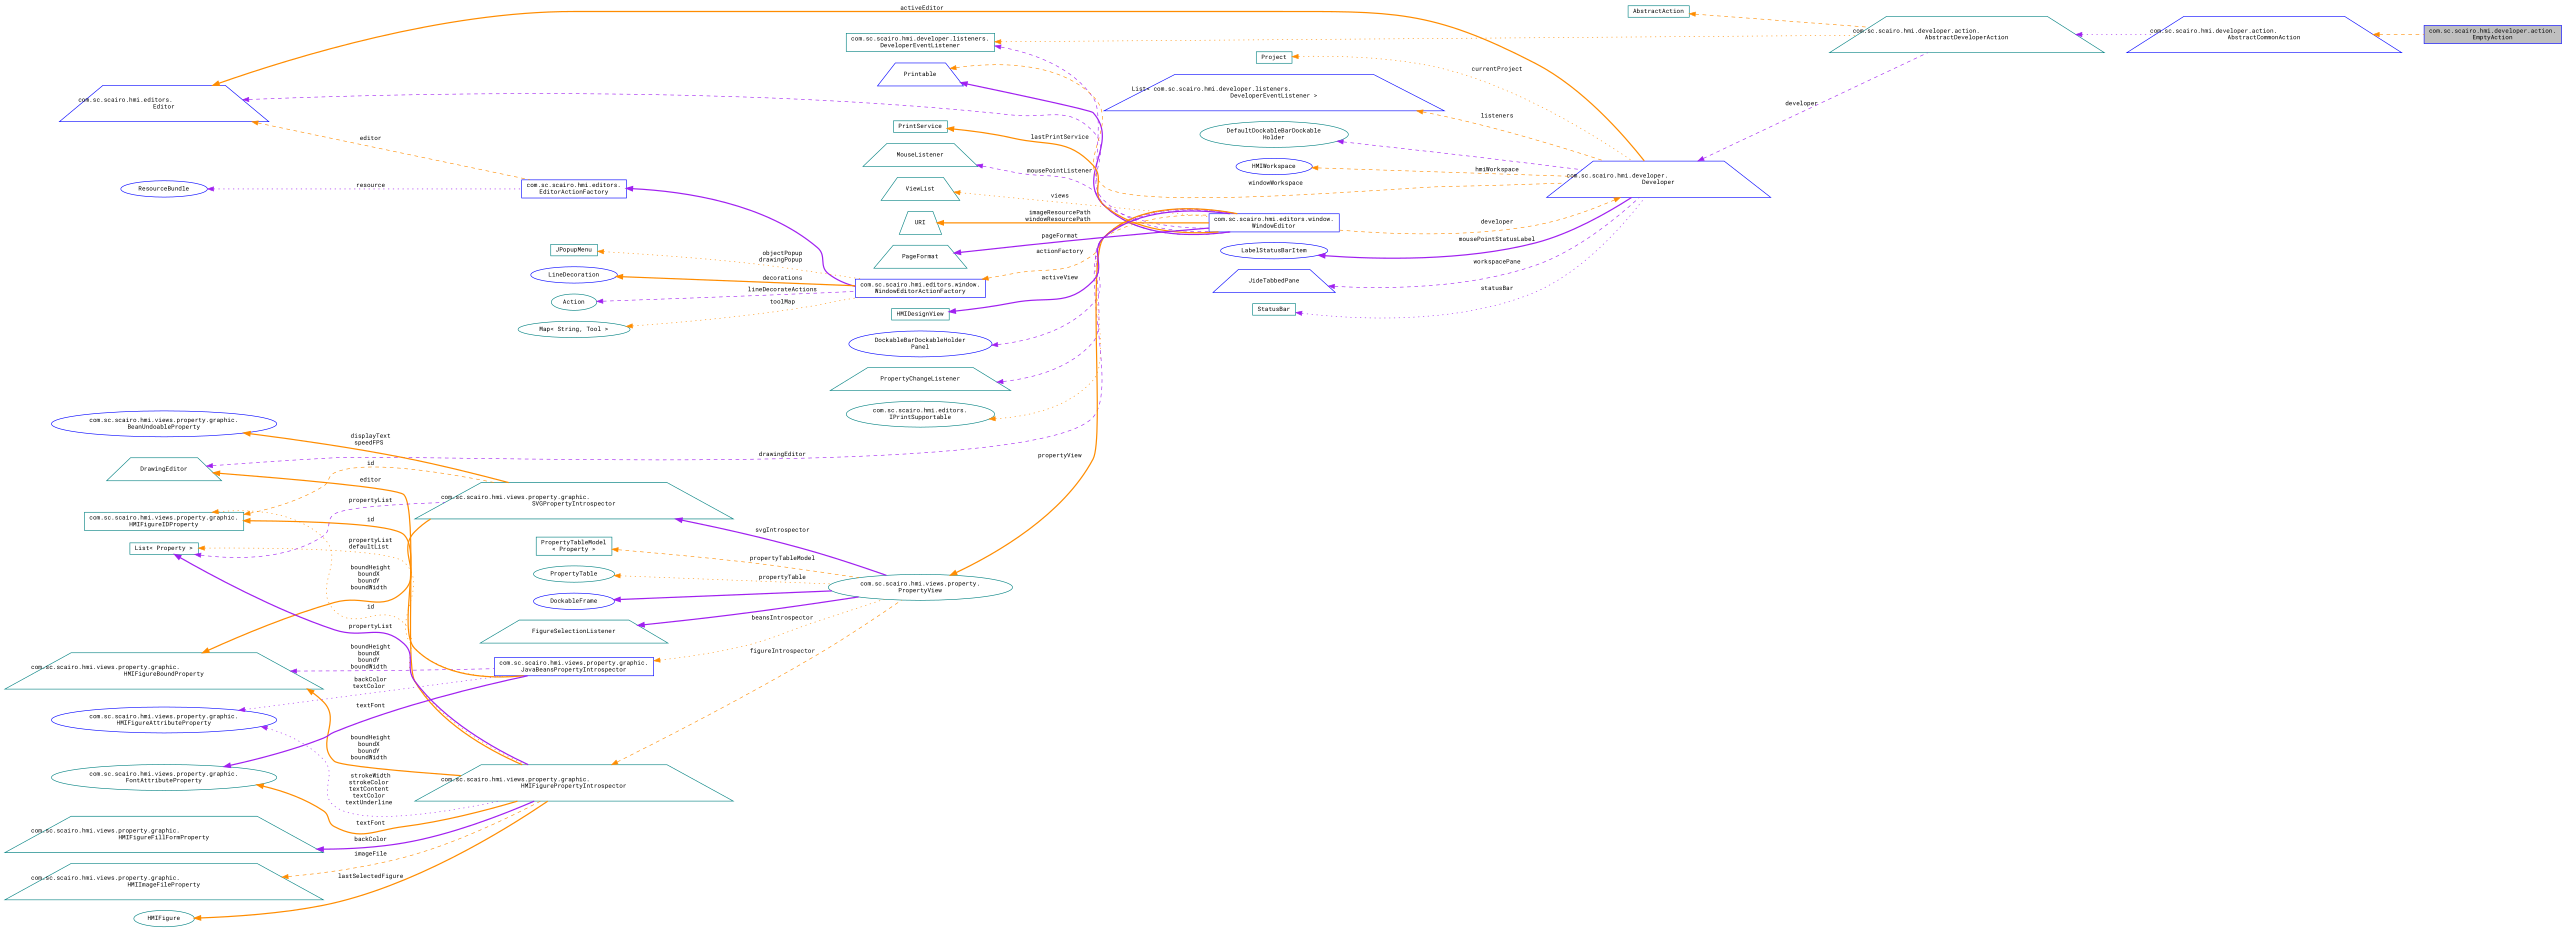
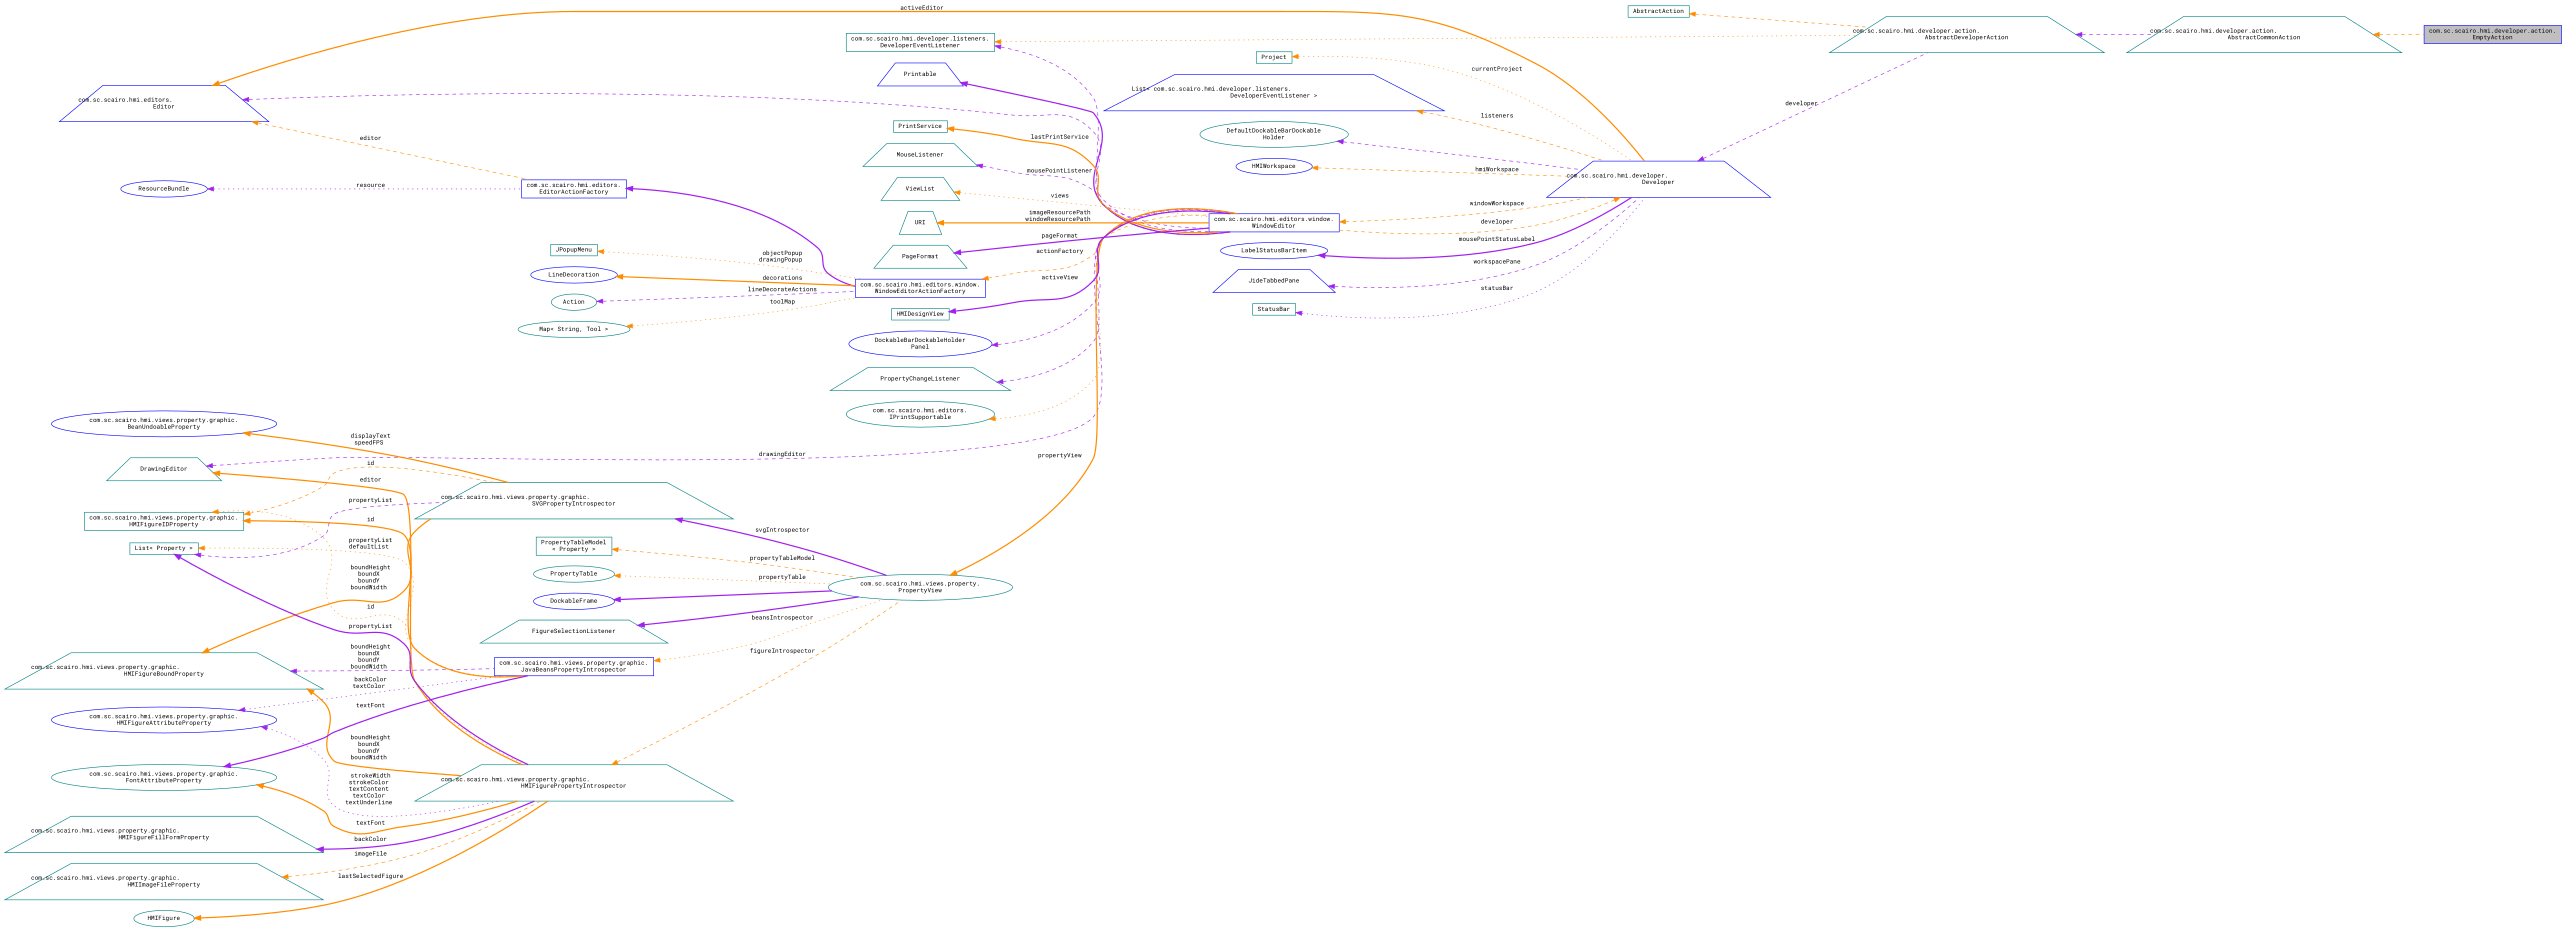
(2119, 35) -> (2119, 35)
(2264, 35) -> (2264, 35)
(1213, 198) -> (1467, 215)
